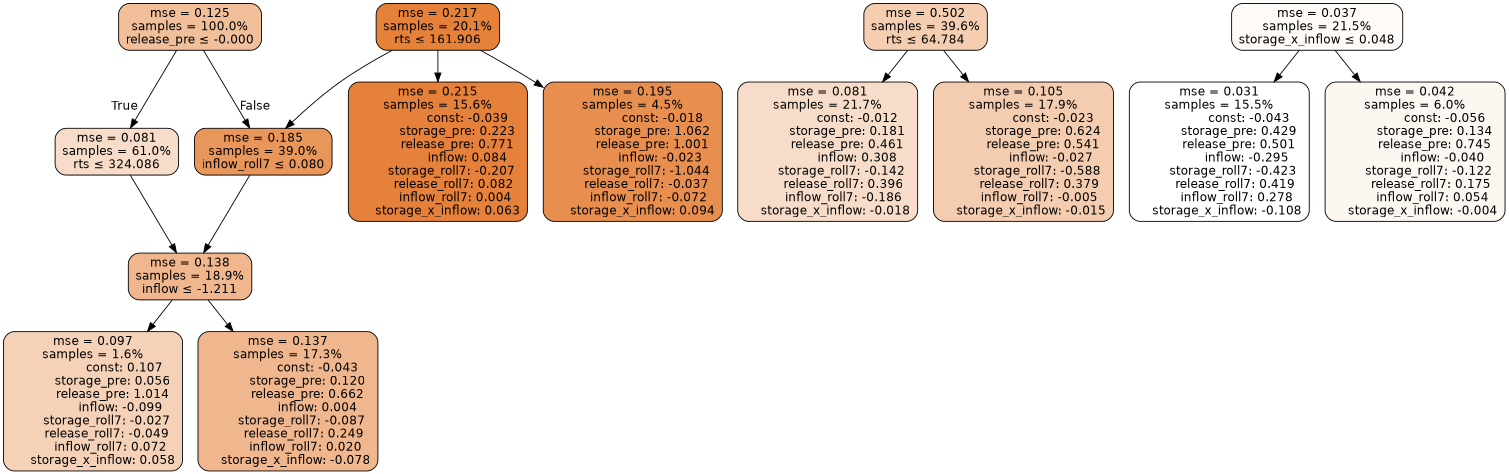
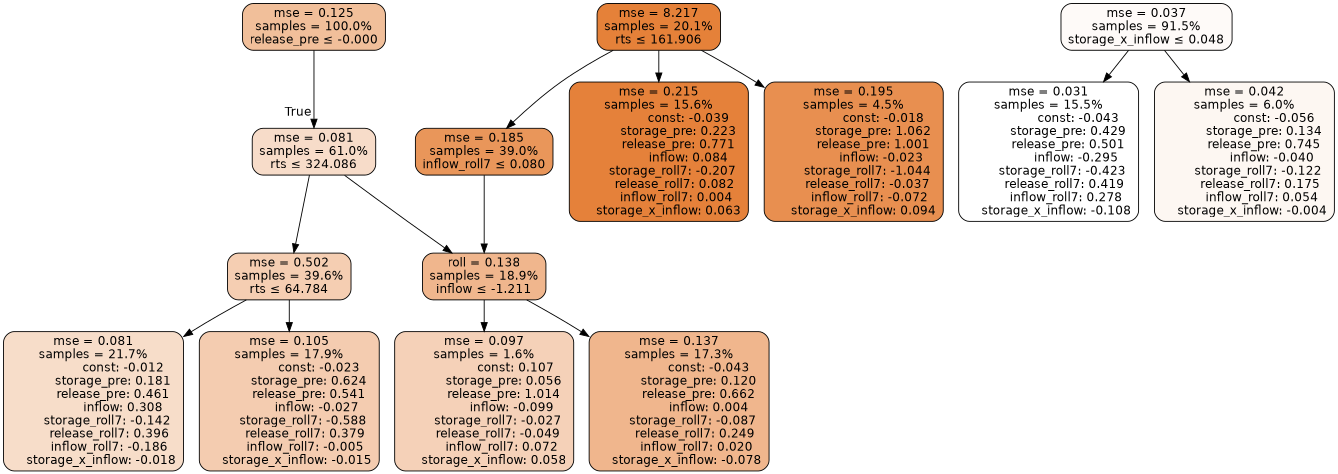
(438, 27) -> (659, 27)
(1317, 27) -> (1147, 27)
(224, 85) -> none
none -> (303, 210)
(190, 276) -> (484, 276)
